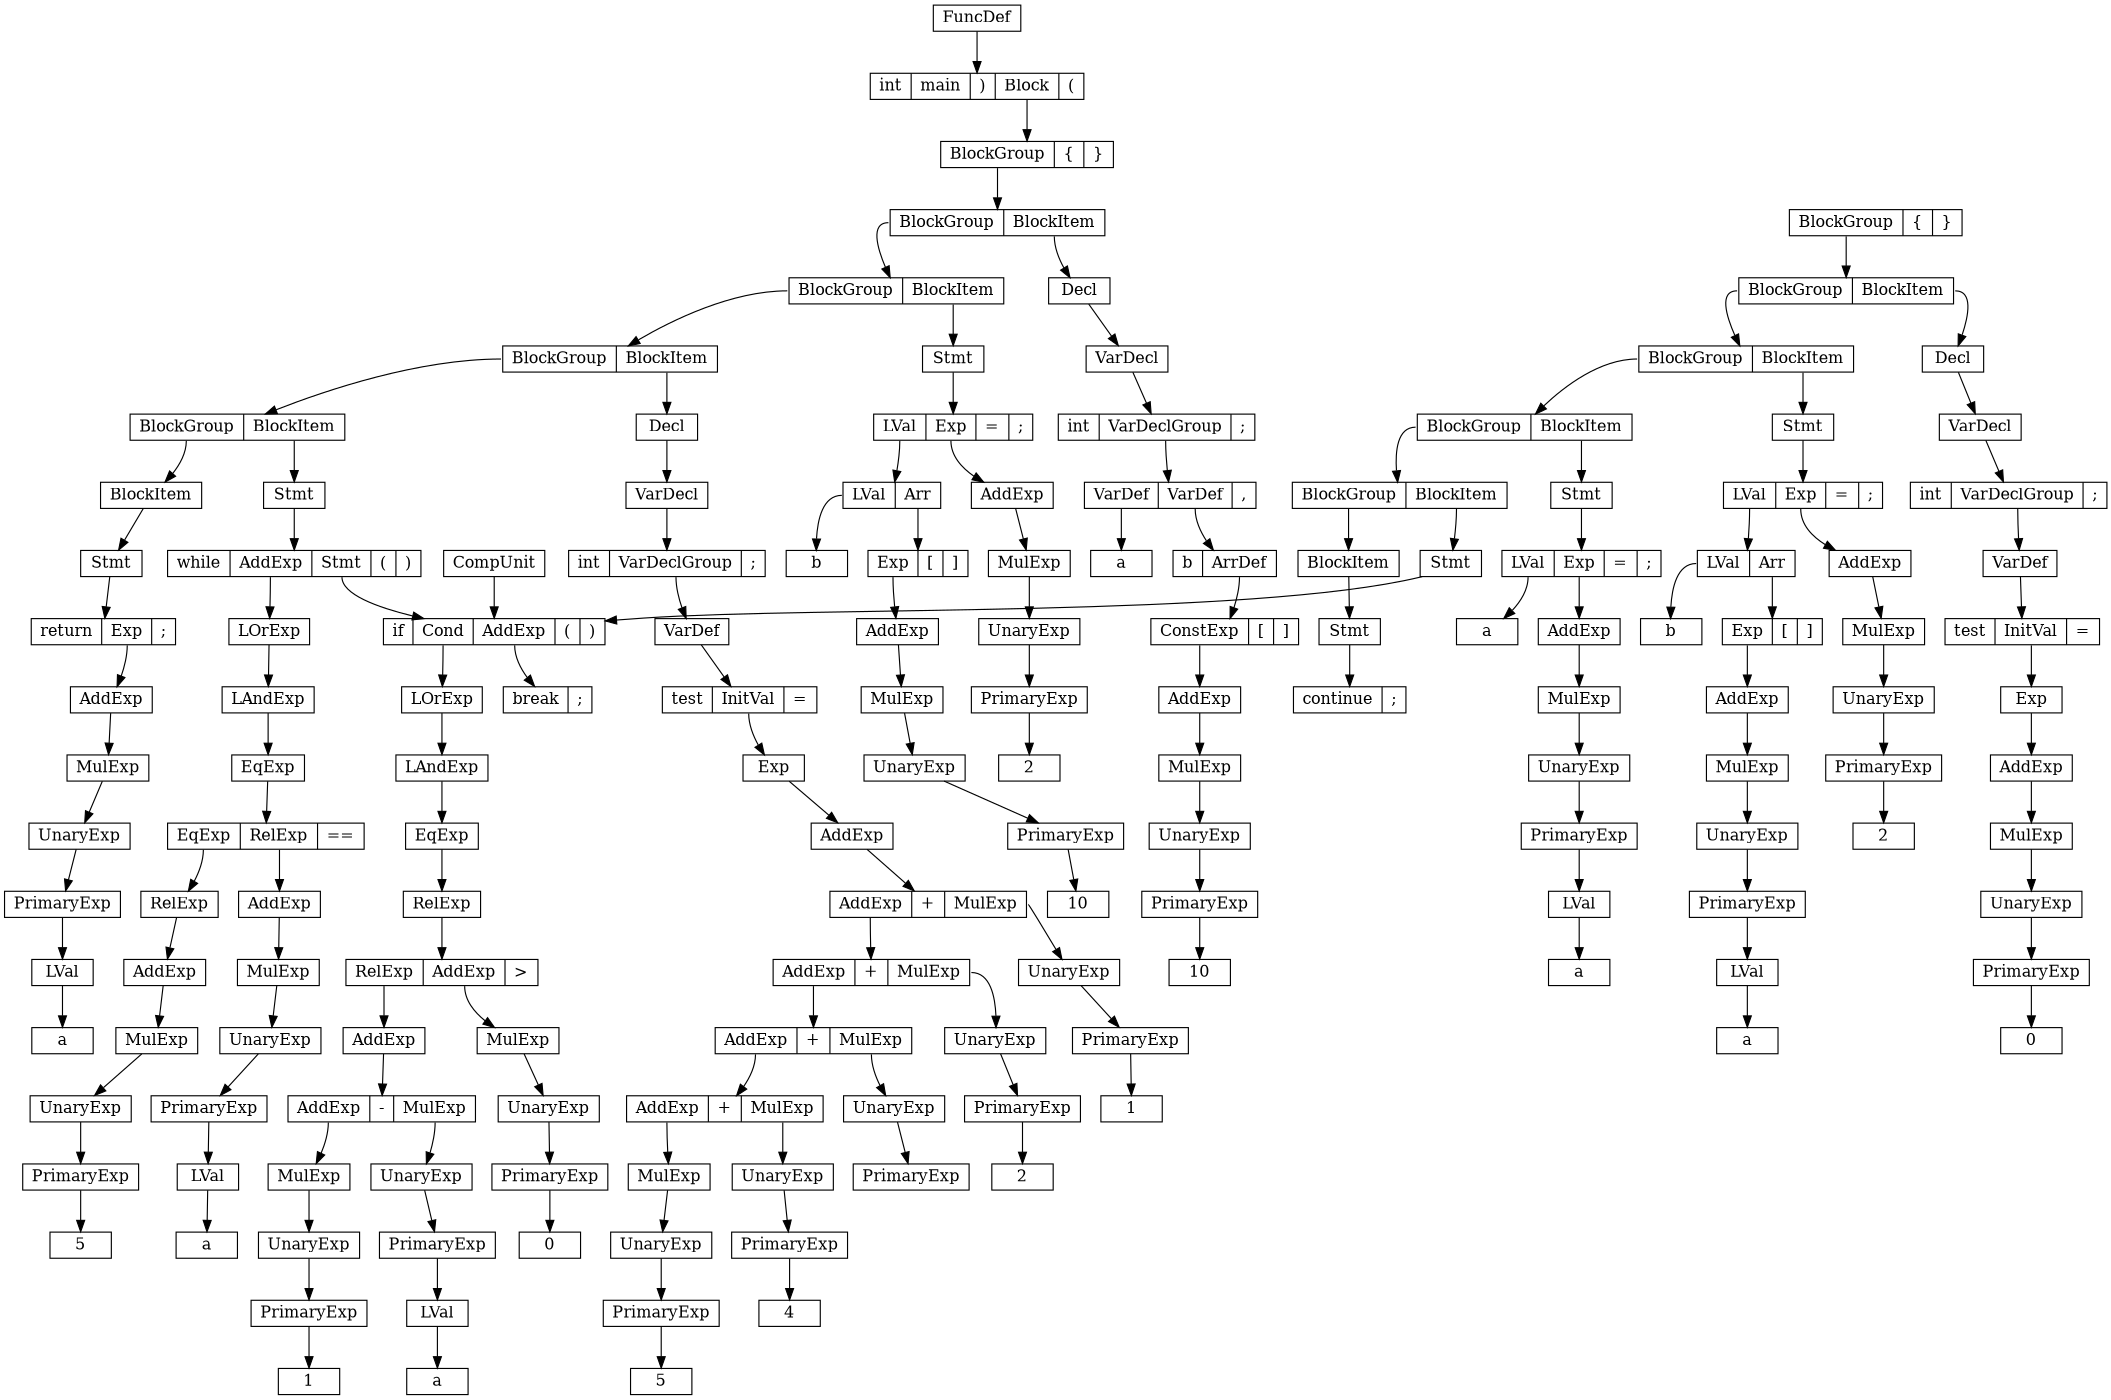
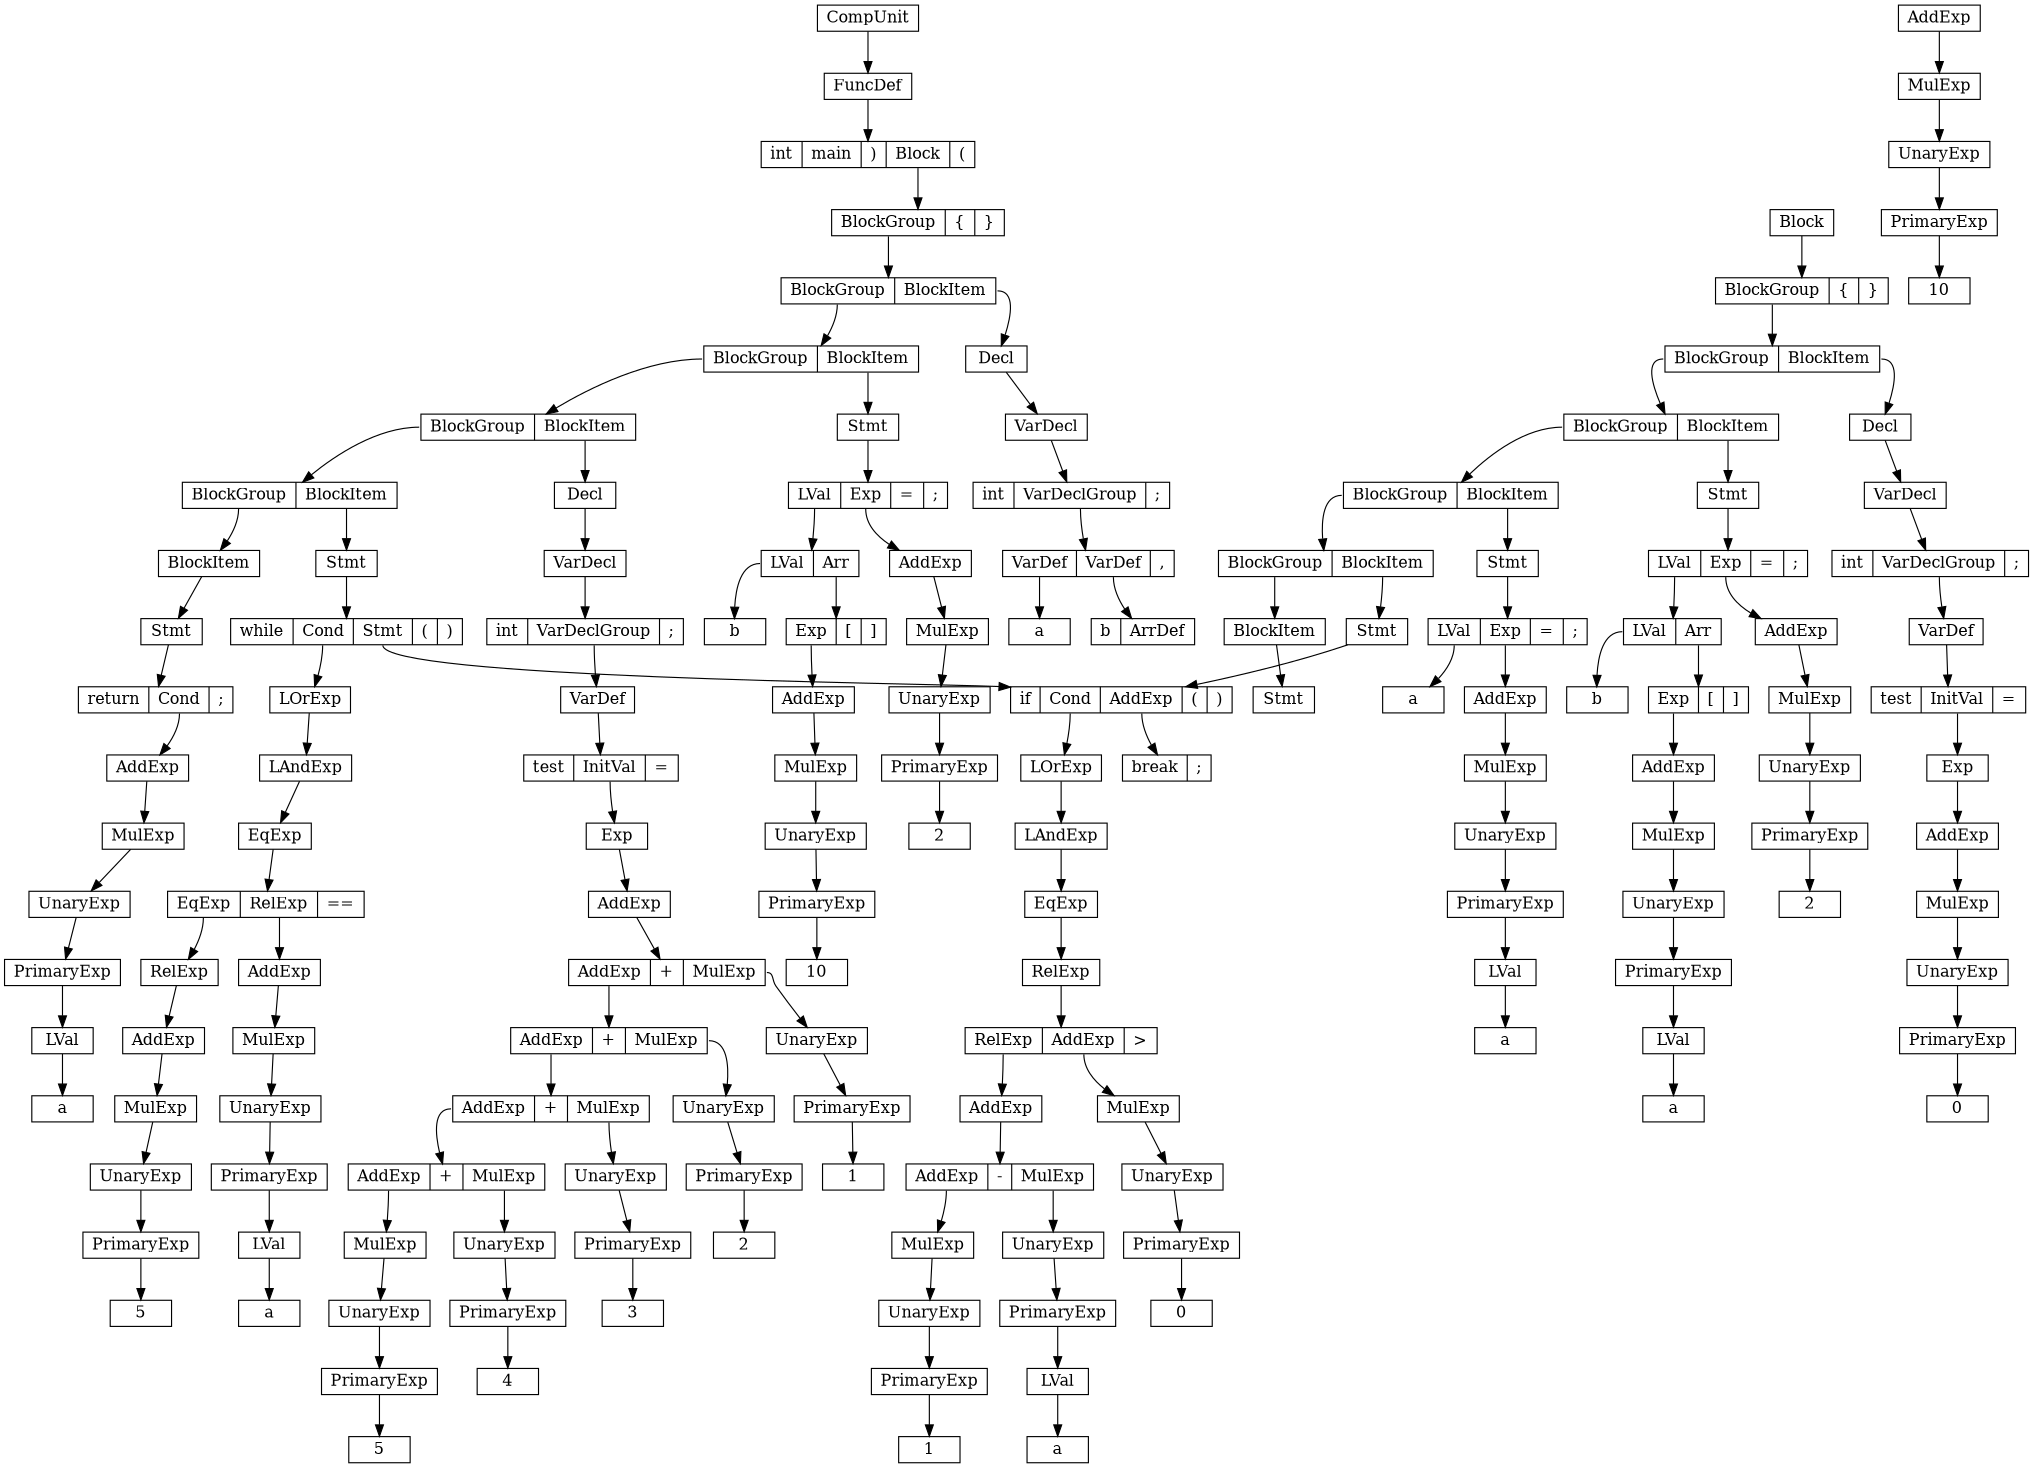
none -> (1802, 223)
(271, 563) -> (323, 631)
(494, 592) -> (868, 46)
(127, 631) -> (179, 699)
(1225, 632) -> none
(1350, 700) -> none
none -> (633, 1313)
